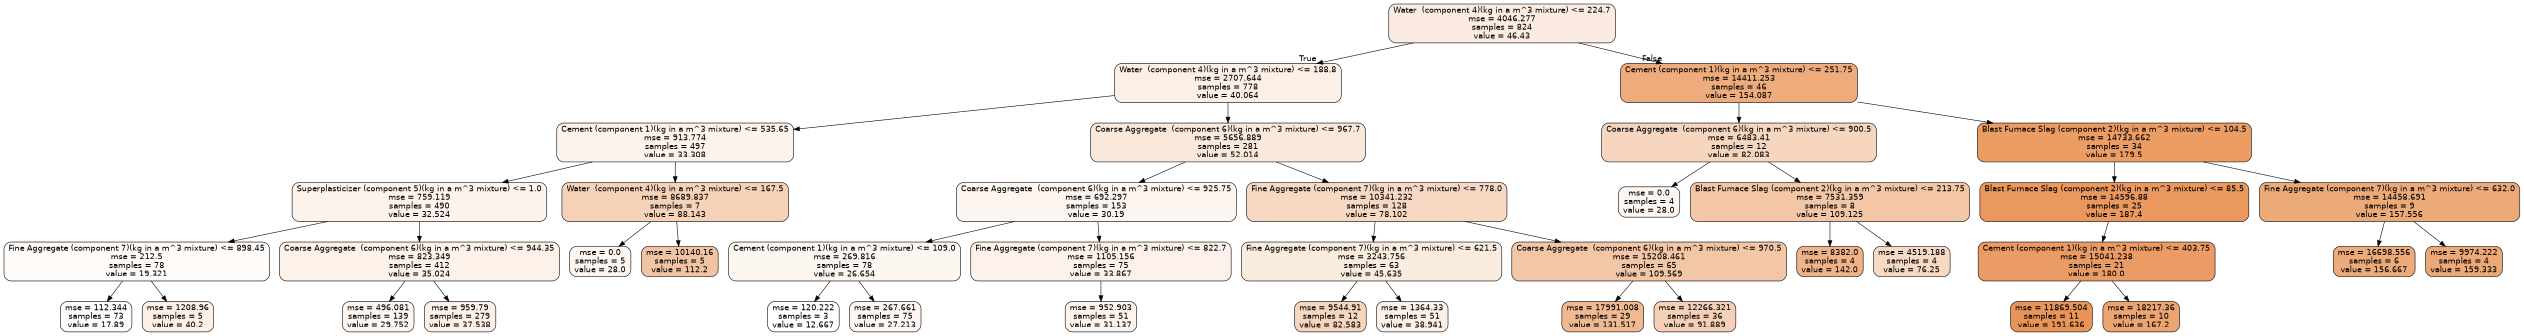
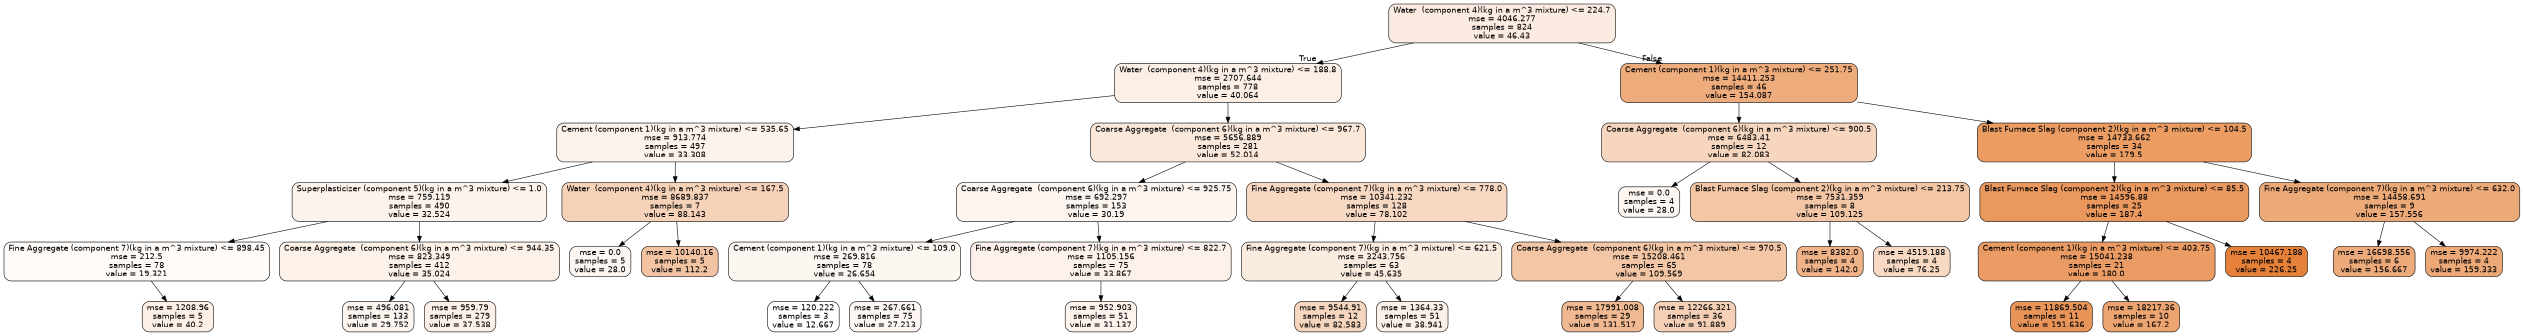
none -> (2267, 262)
(96, 317) -> none
(378, 317) -> (378, 317)
